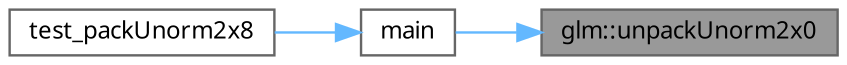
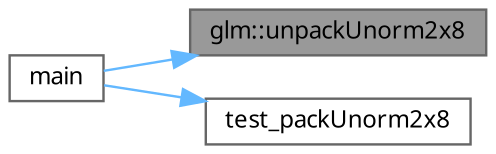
(305, 32) -> (143, 91)
(690, 32) -> (338, 32)
